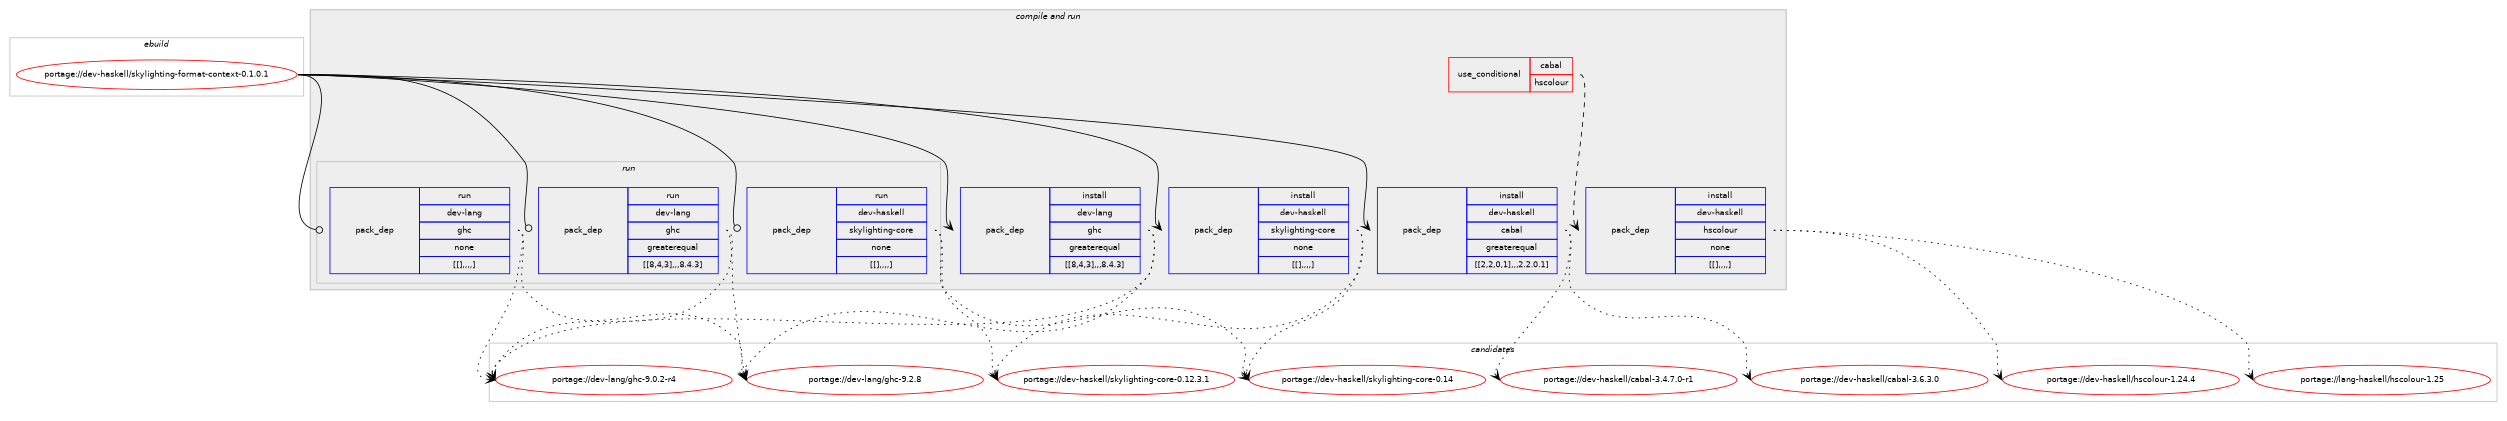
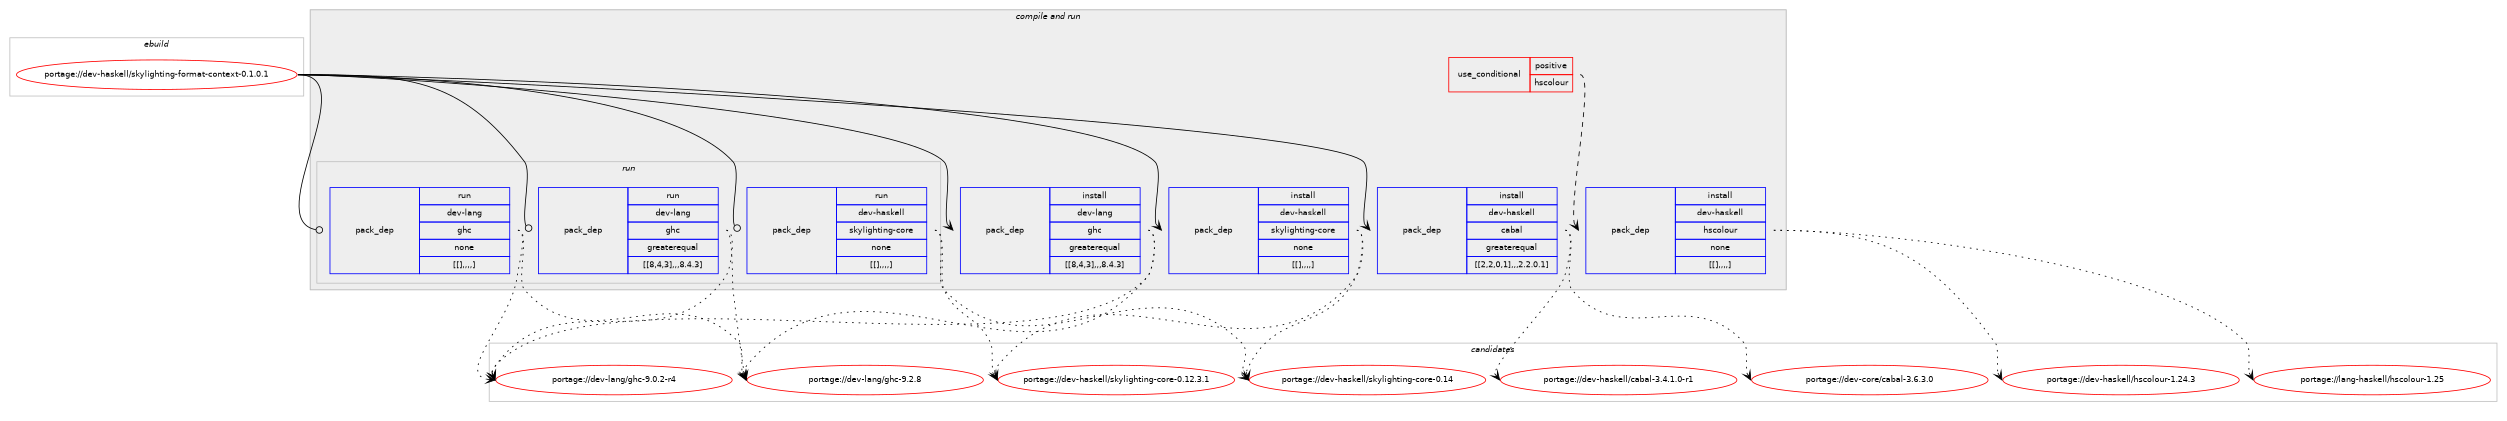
(1551, 66) -> (1551, 66)
(1619, 380) -> (1619, 380)
(1870, 380) -> (1870, 380)
(2121, 380) -> (2121, 380)
